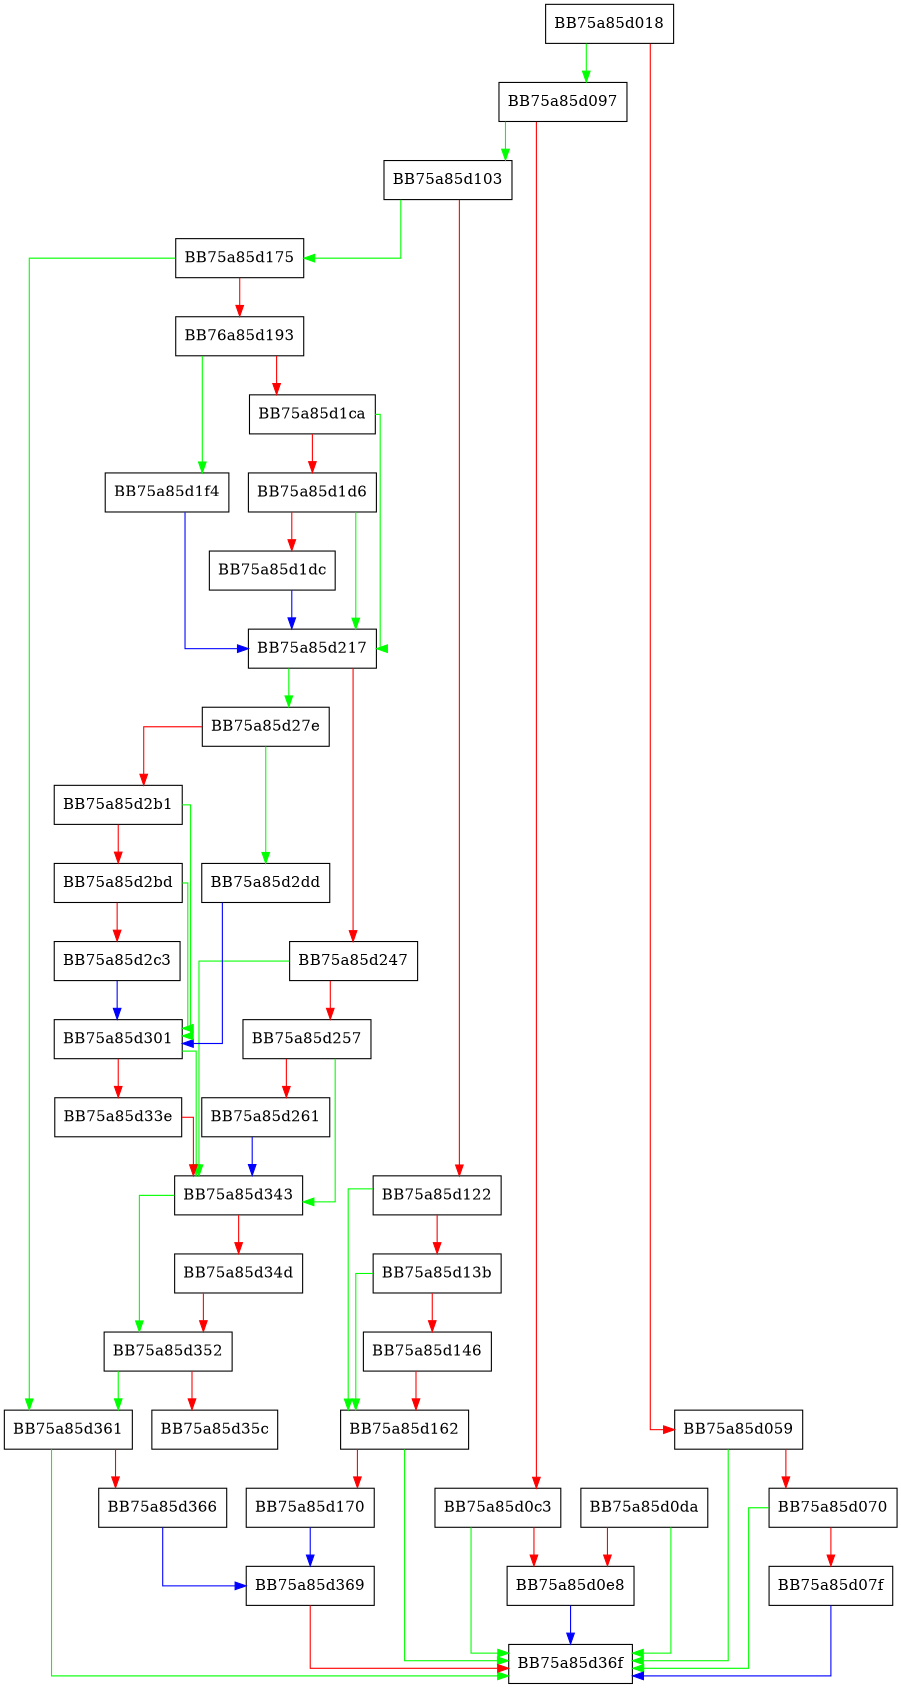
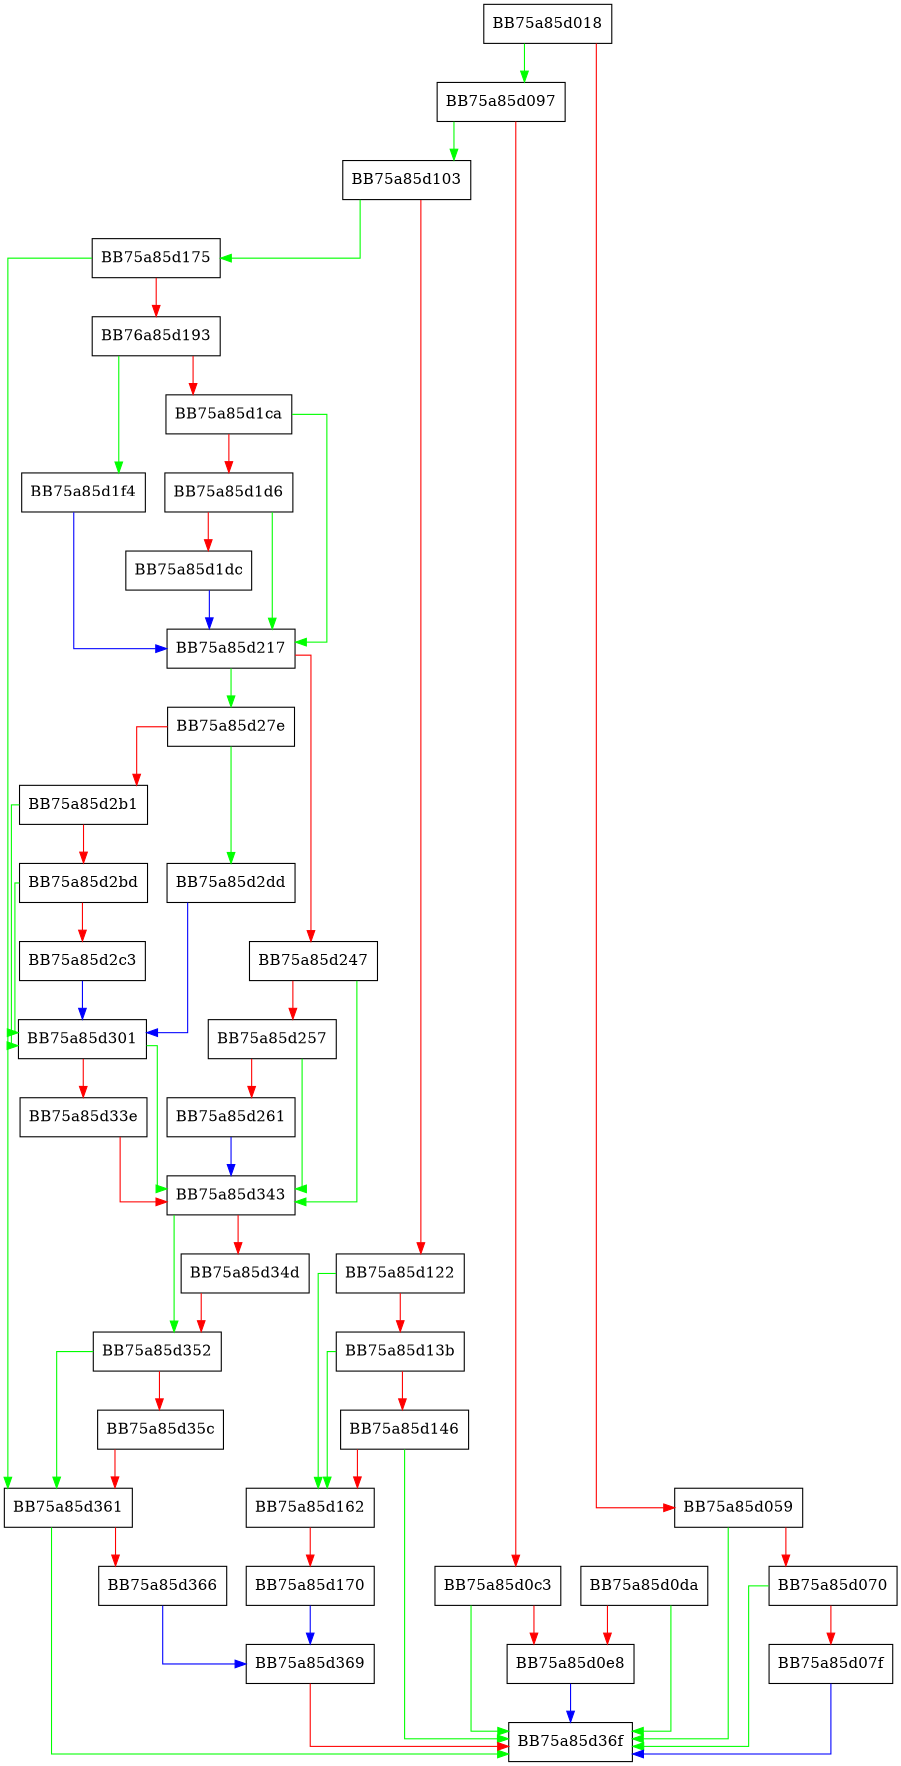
none -> (115, 1463)
(405, 1601) -> (405, 1641)
